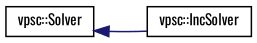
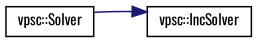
(128, 32) -> (113, 12)
